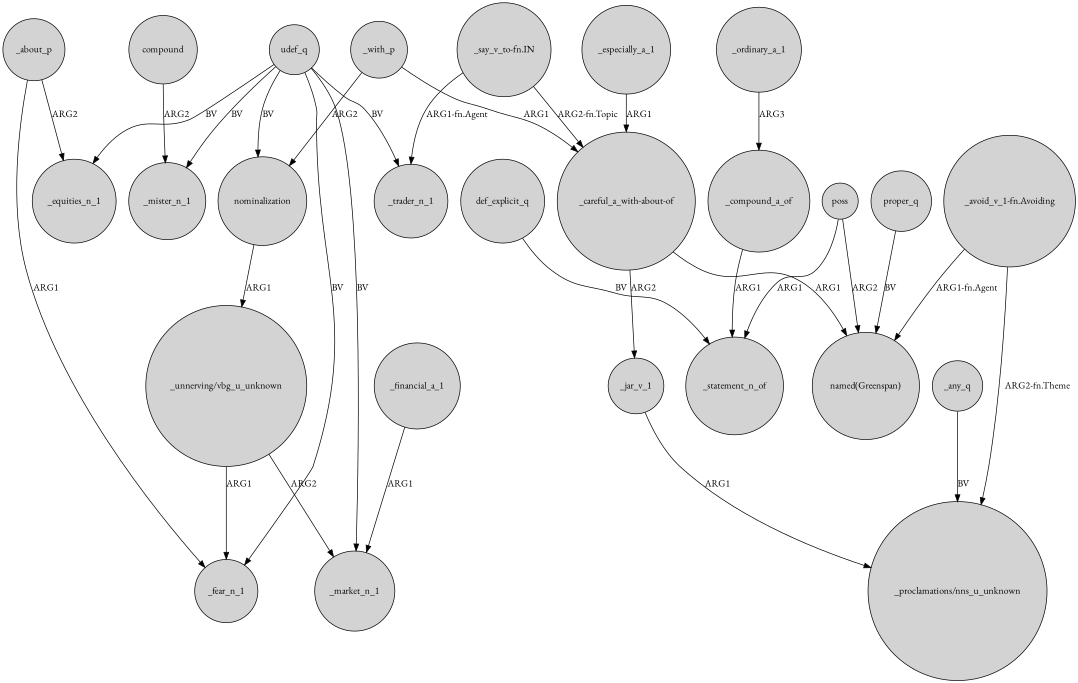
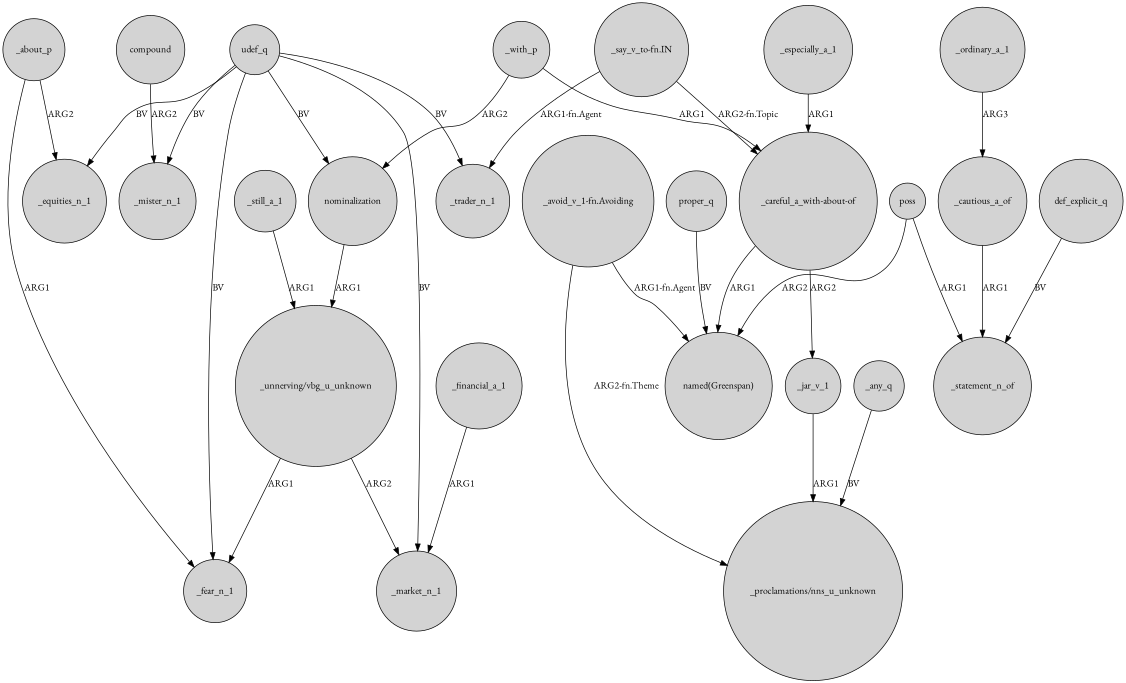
none -> (265, 201)
(759, 201) -> (982, 201)
